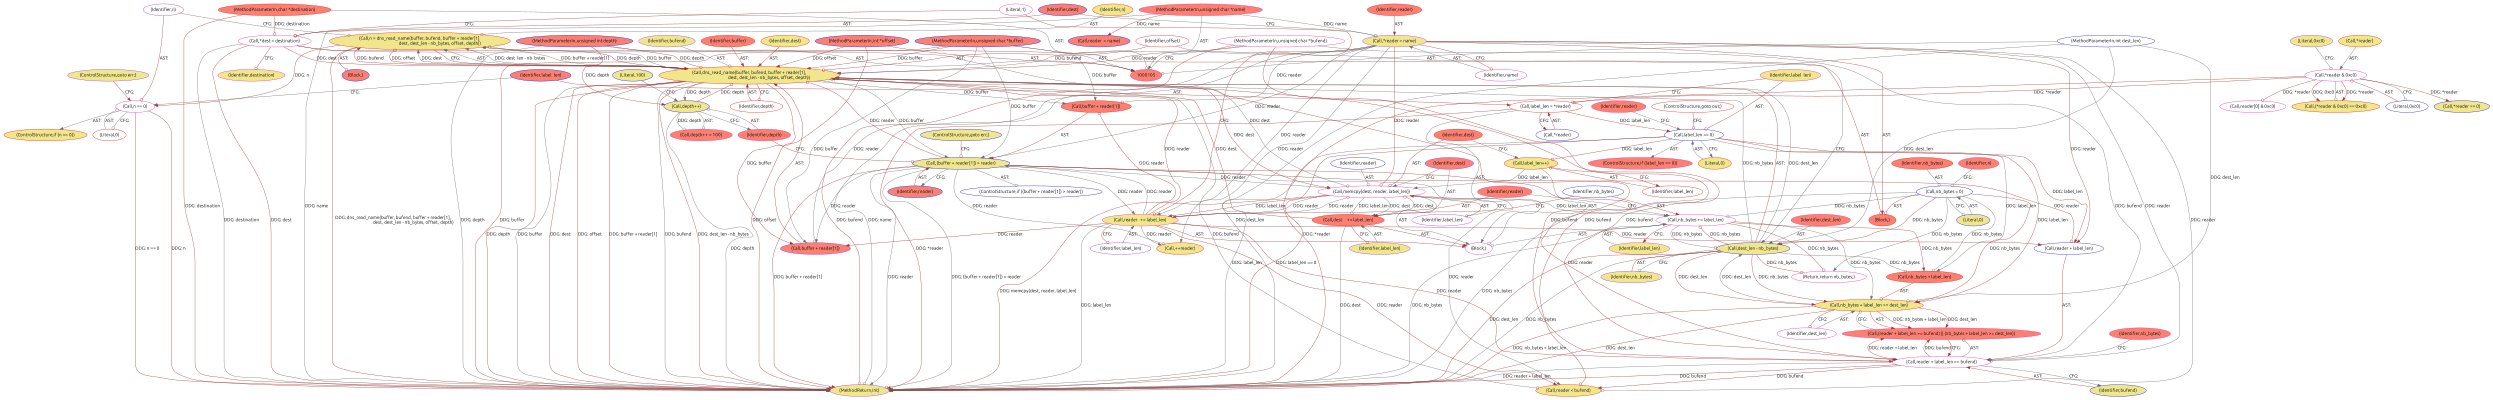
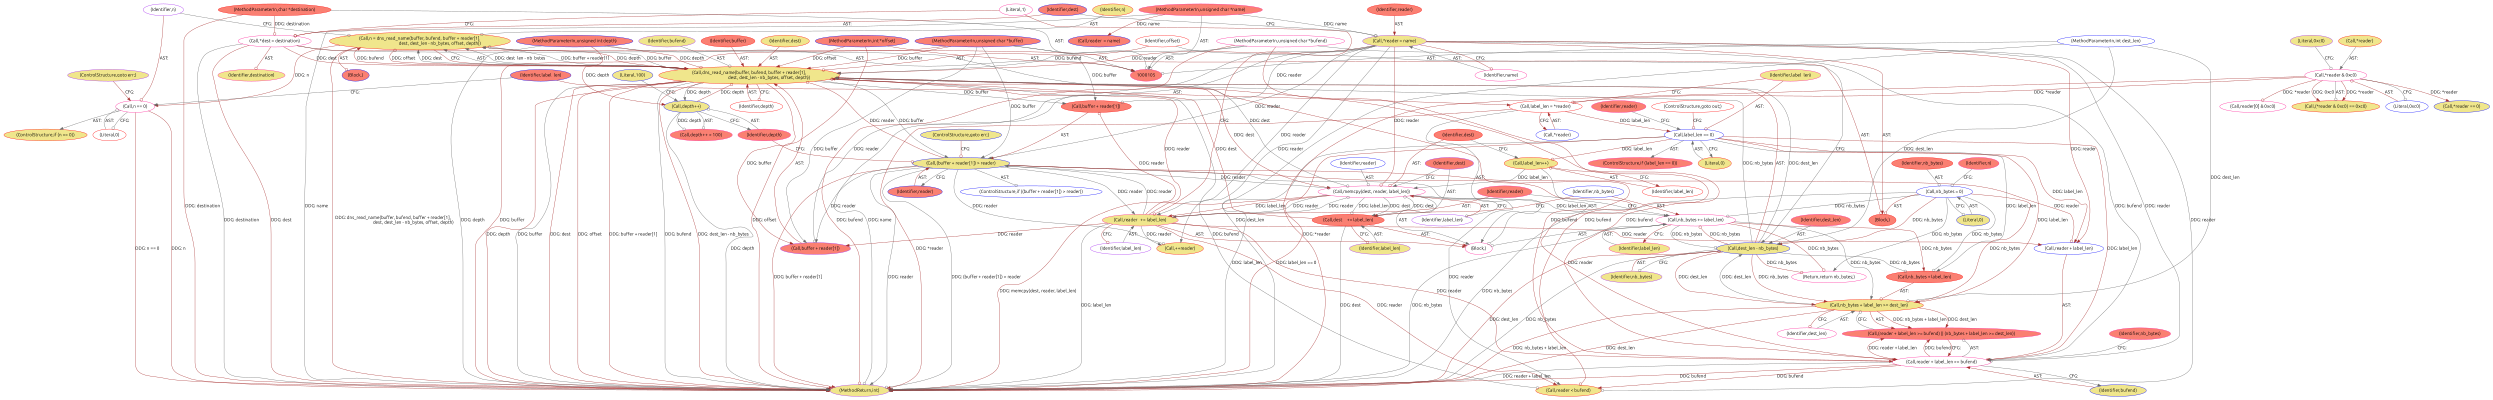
(270, 58) -> (270, 58)
(1170, 58) -> (1170, 58)
none -> (2052, 144)
